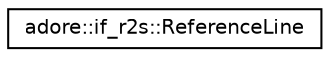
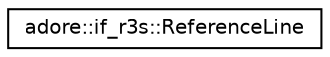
(165, 29) -> (165, 29)
